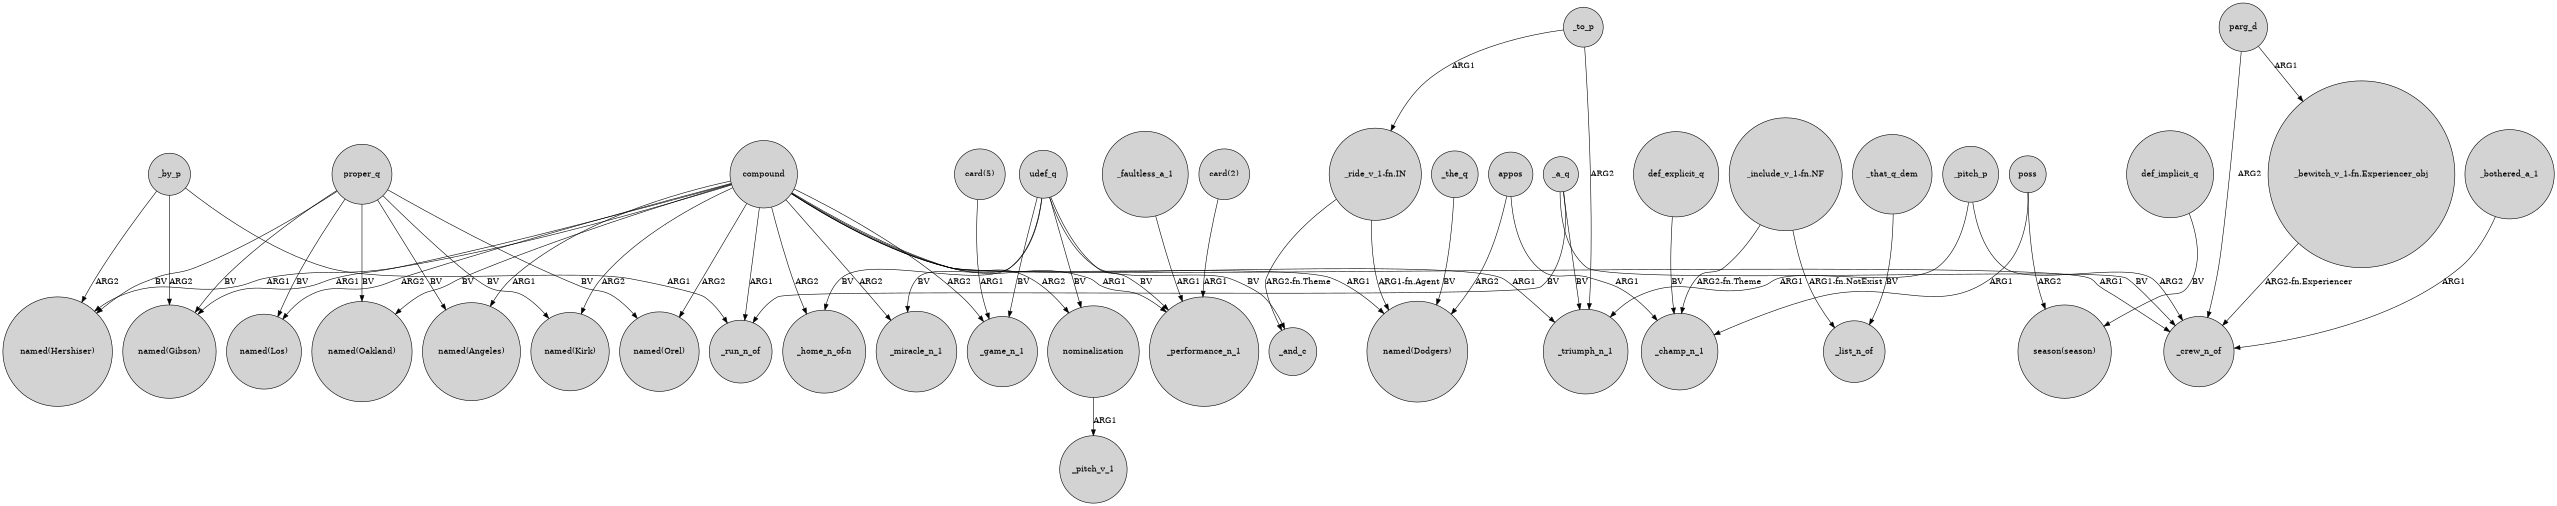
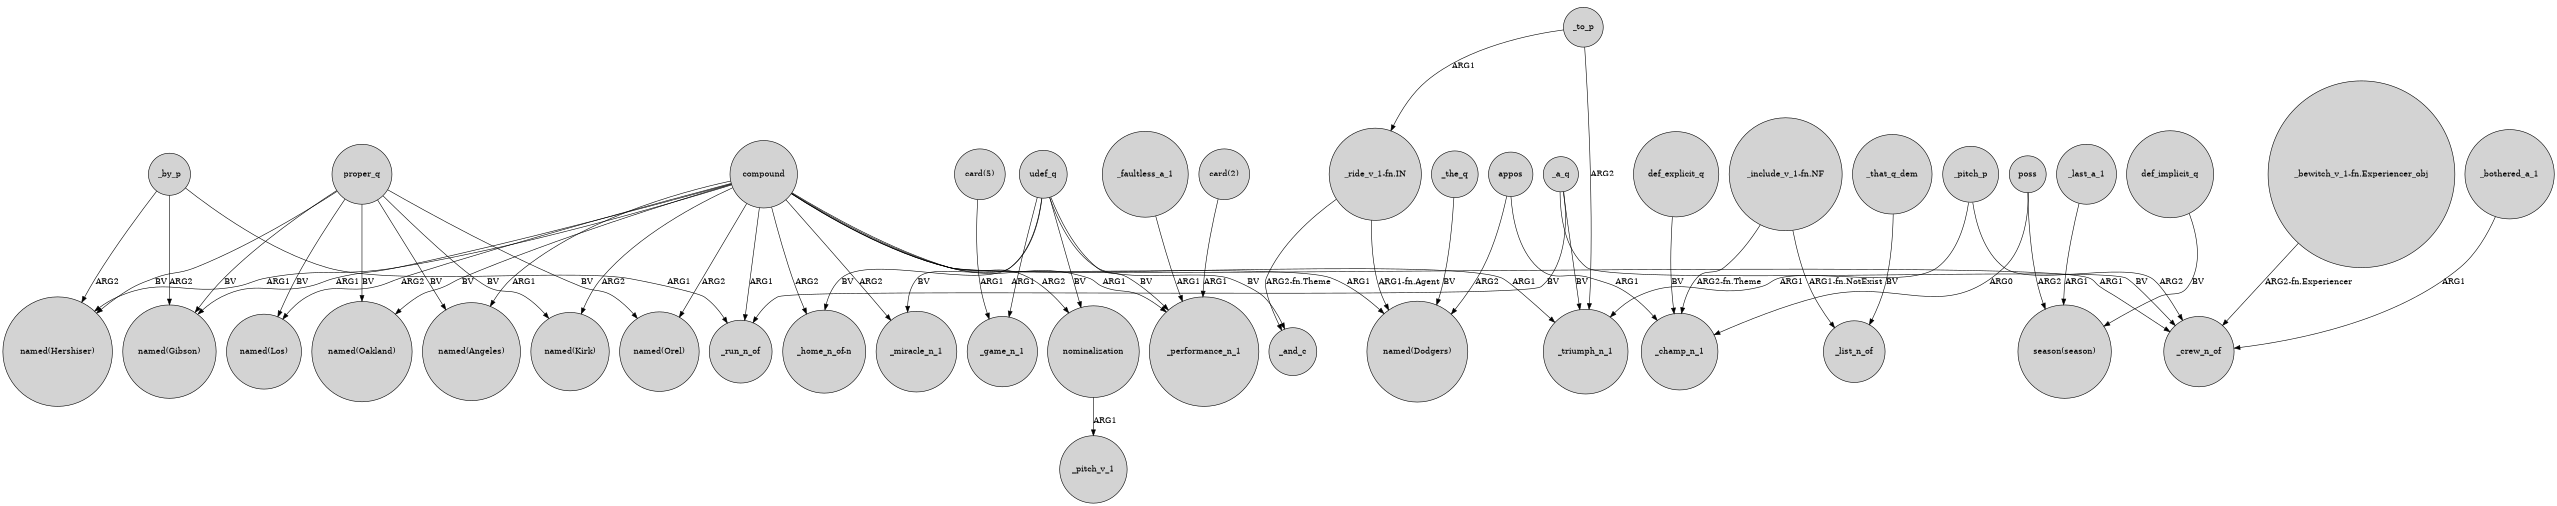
(2243, 27) -> none
none -> (2087, 174)
(879, 236) -> none
(1023, 282) -> (1023, 282)
(2002, 282) -> (2002, 282)
